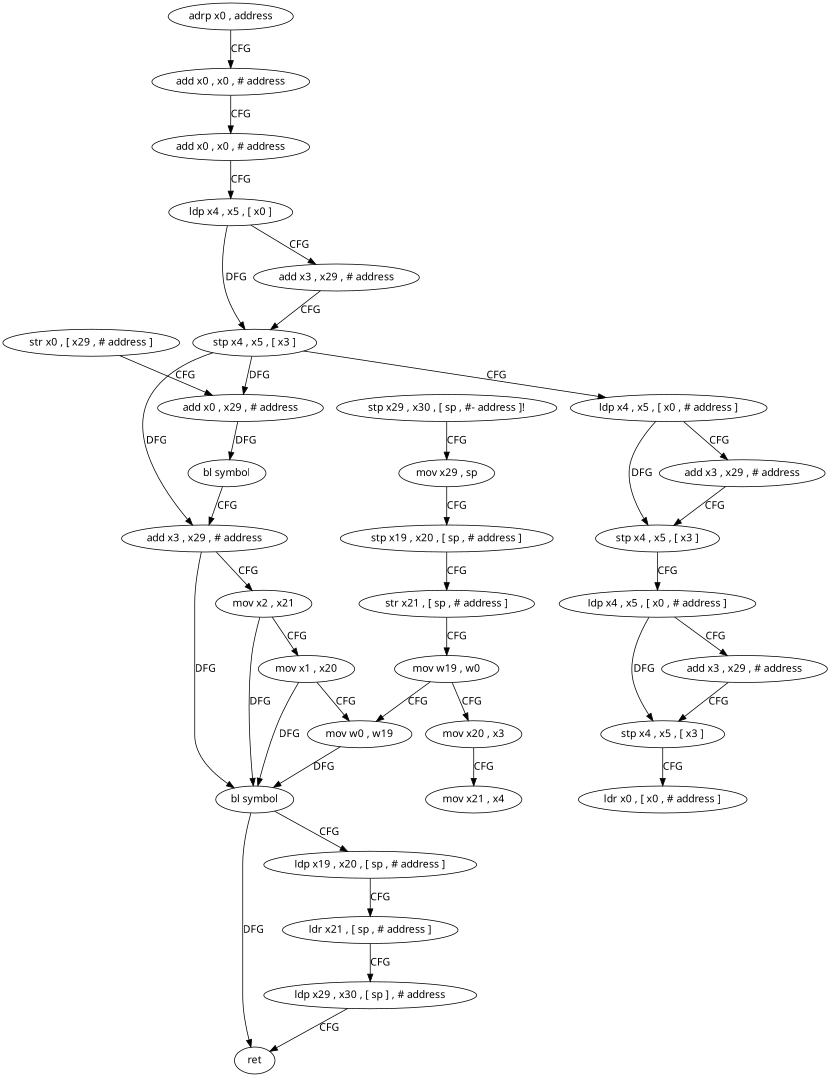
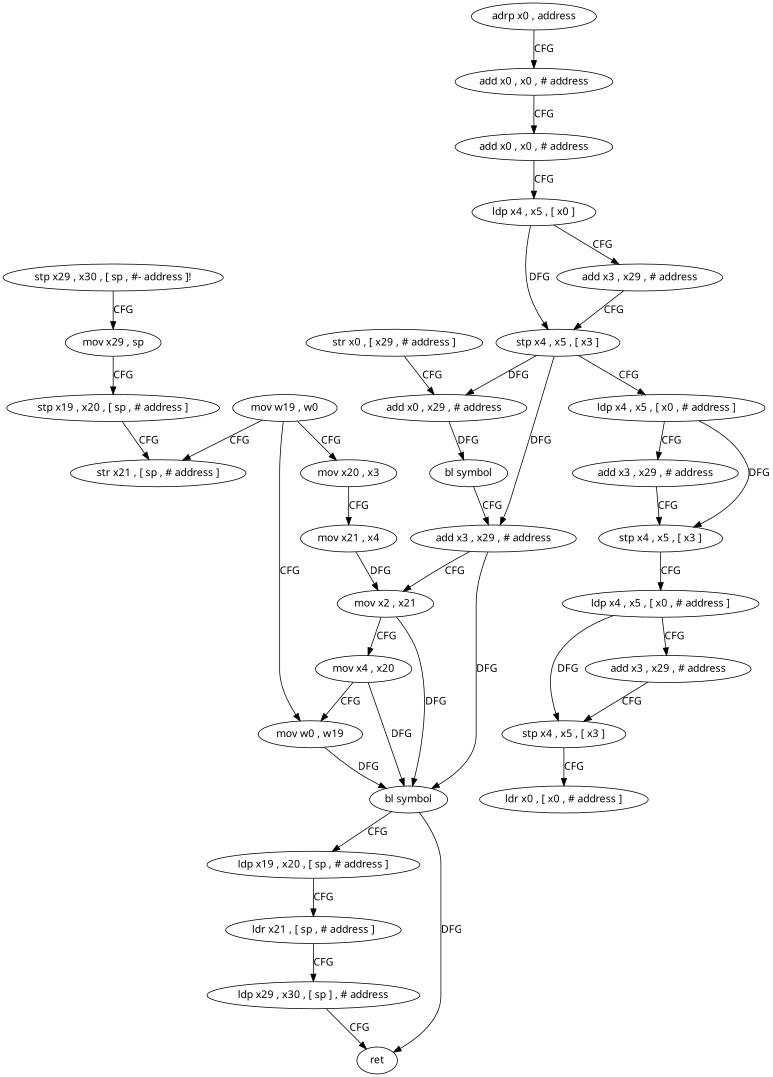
none -> (365, 568)
(447, 633) -> (226, 439)
(306, 669) -> (364, 669)
